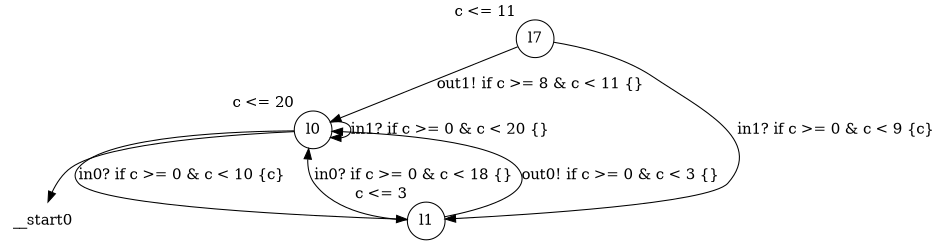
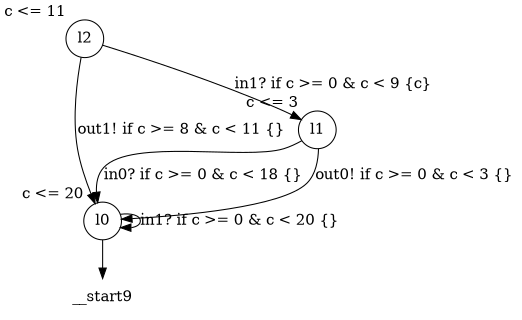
(535, 39) -> (85, 39)
(117, 196) -> none
(43, 221) -> (103, 297)
